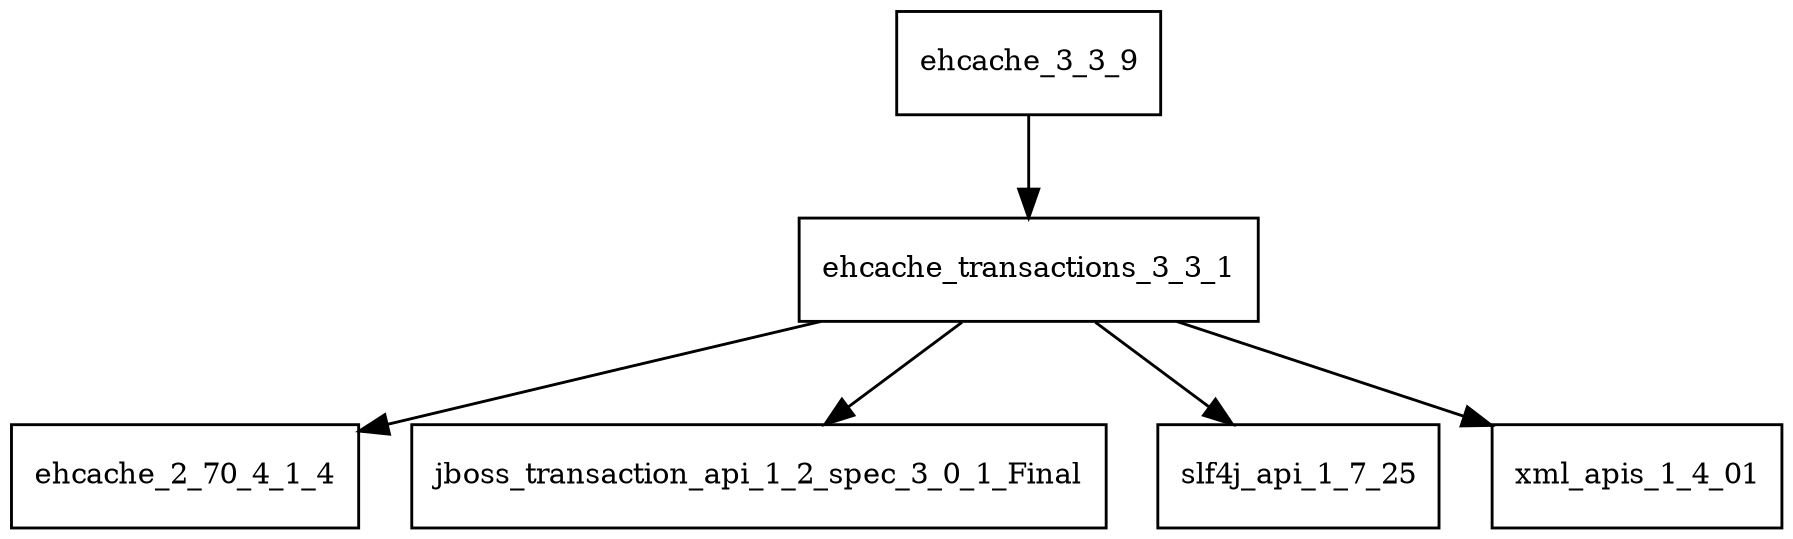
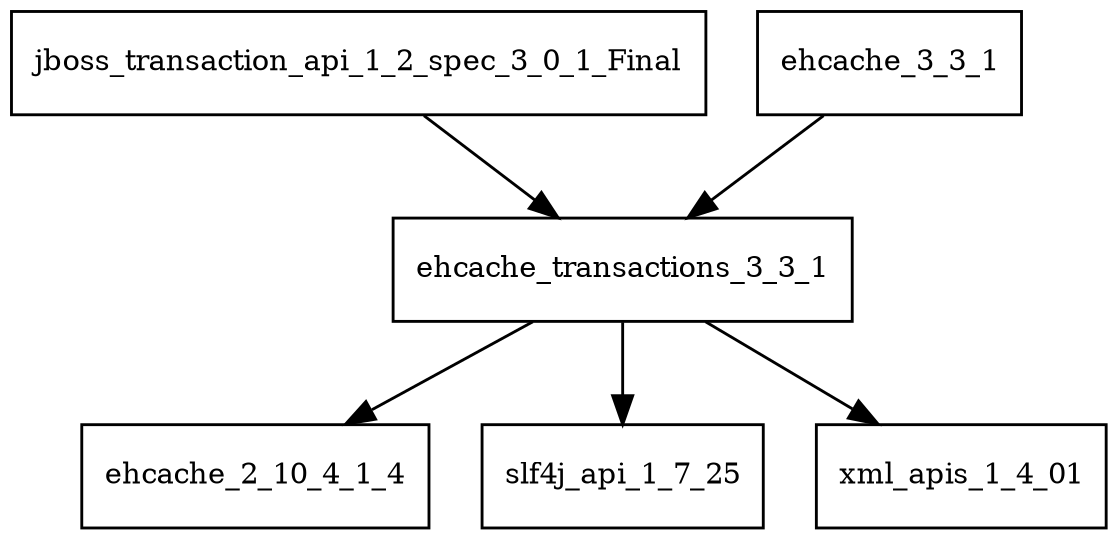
(1029, 63) -> (890, 63)
(905, 365) -> (480, 158)
(185, 476) -> (255, 476)
